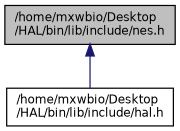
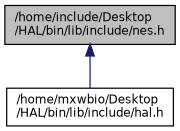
(90, 25) -> (90, 25)
